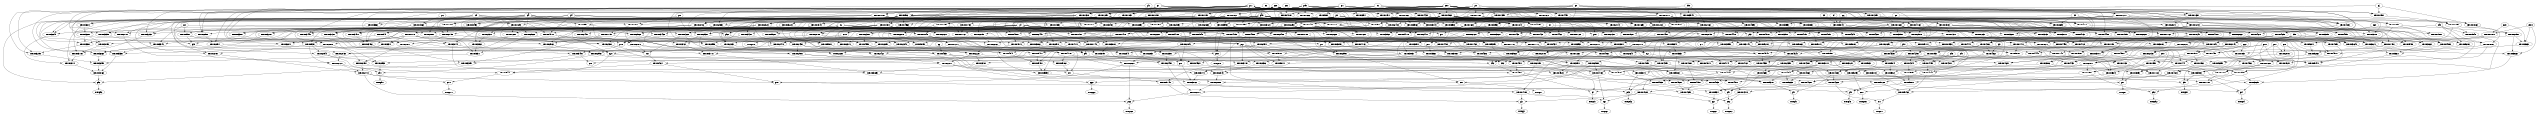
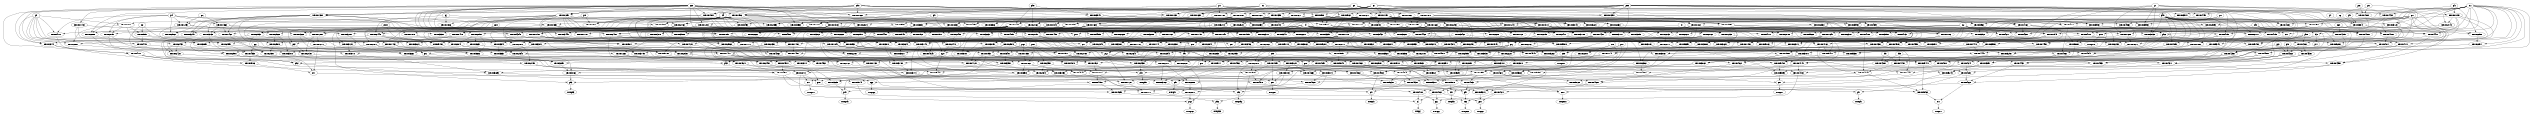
(2197, 58) -> (1955, 69)
